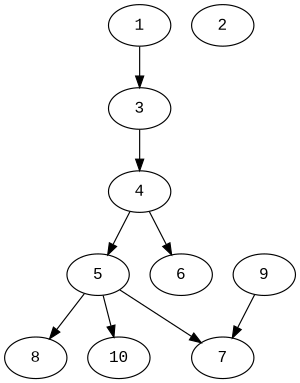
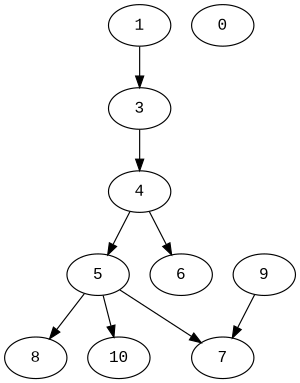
(223, 25) -> (223, 25)
